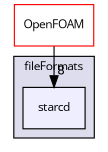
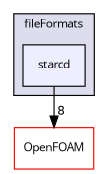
(54, 63) -> (54, 103)
